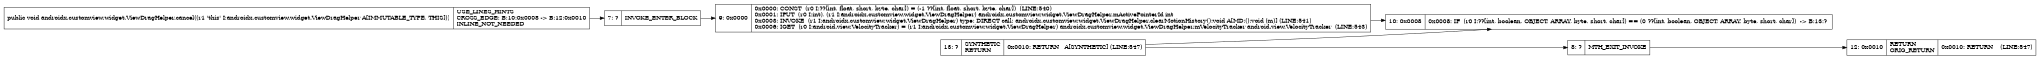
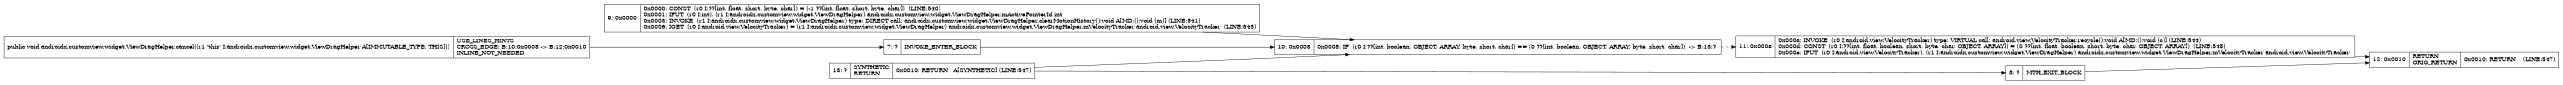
(706, 18) -> (1125, 47)
(1617, 47) -> (2054, 73)
none -> (2045, 47)
